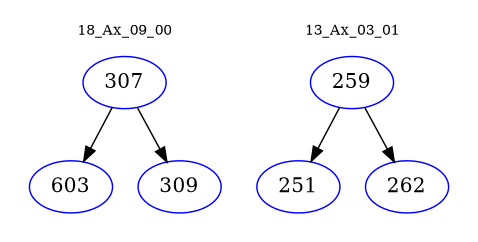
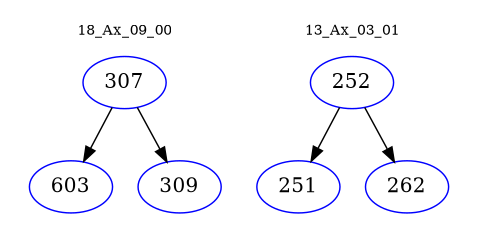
(352, 83) -> (352, 83)
